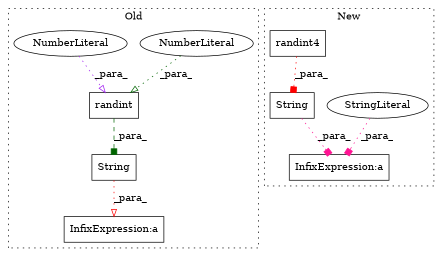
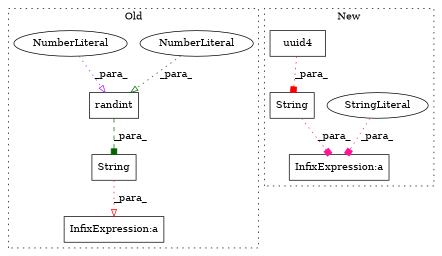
(298, 43) -> (298, 43)
